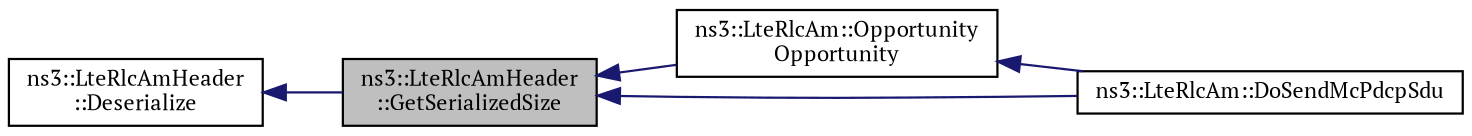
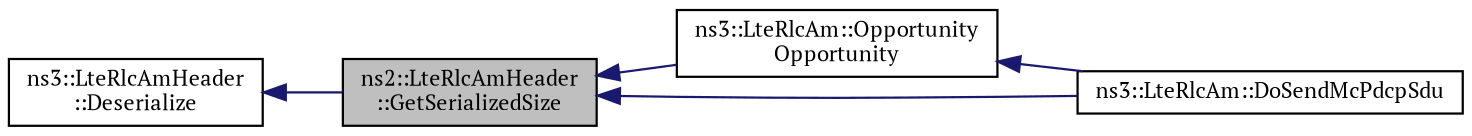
(470, 92) -> (470, 92)
